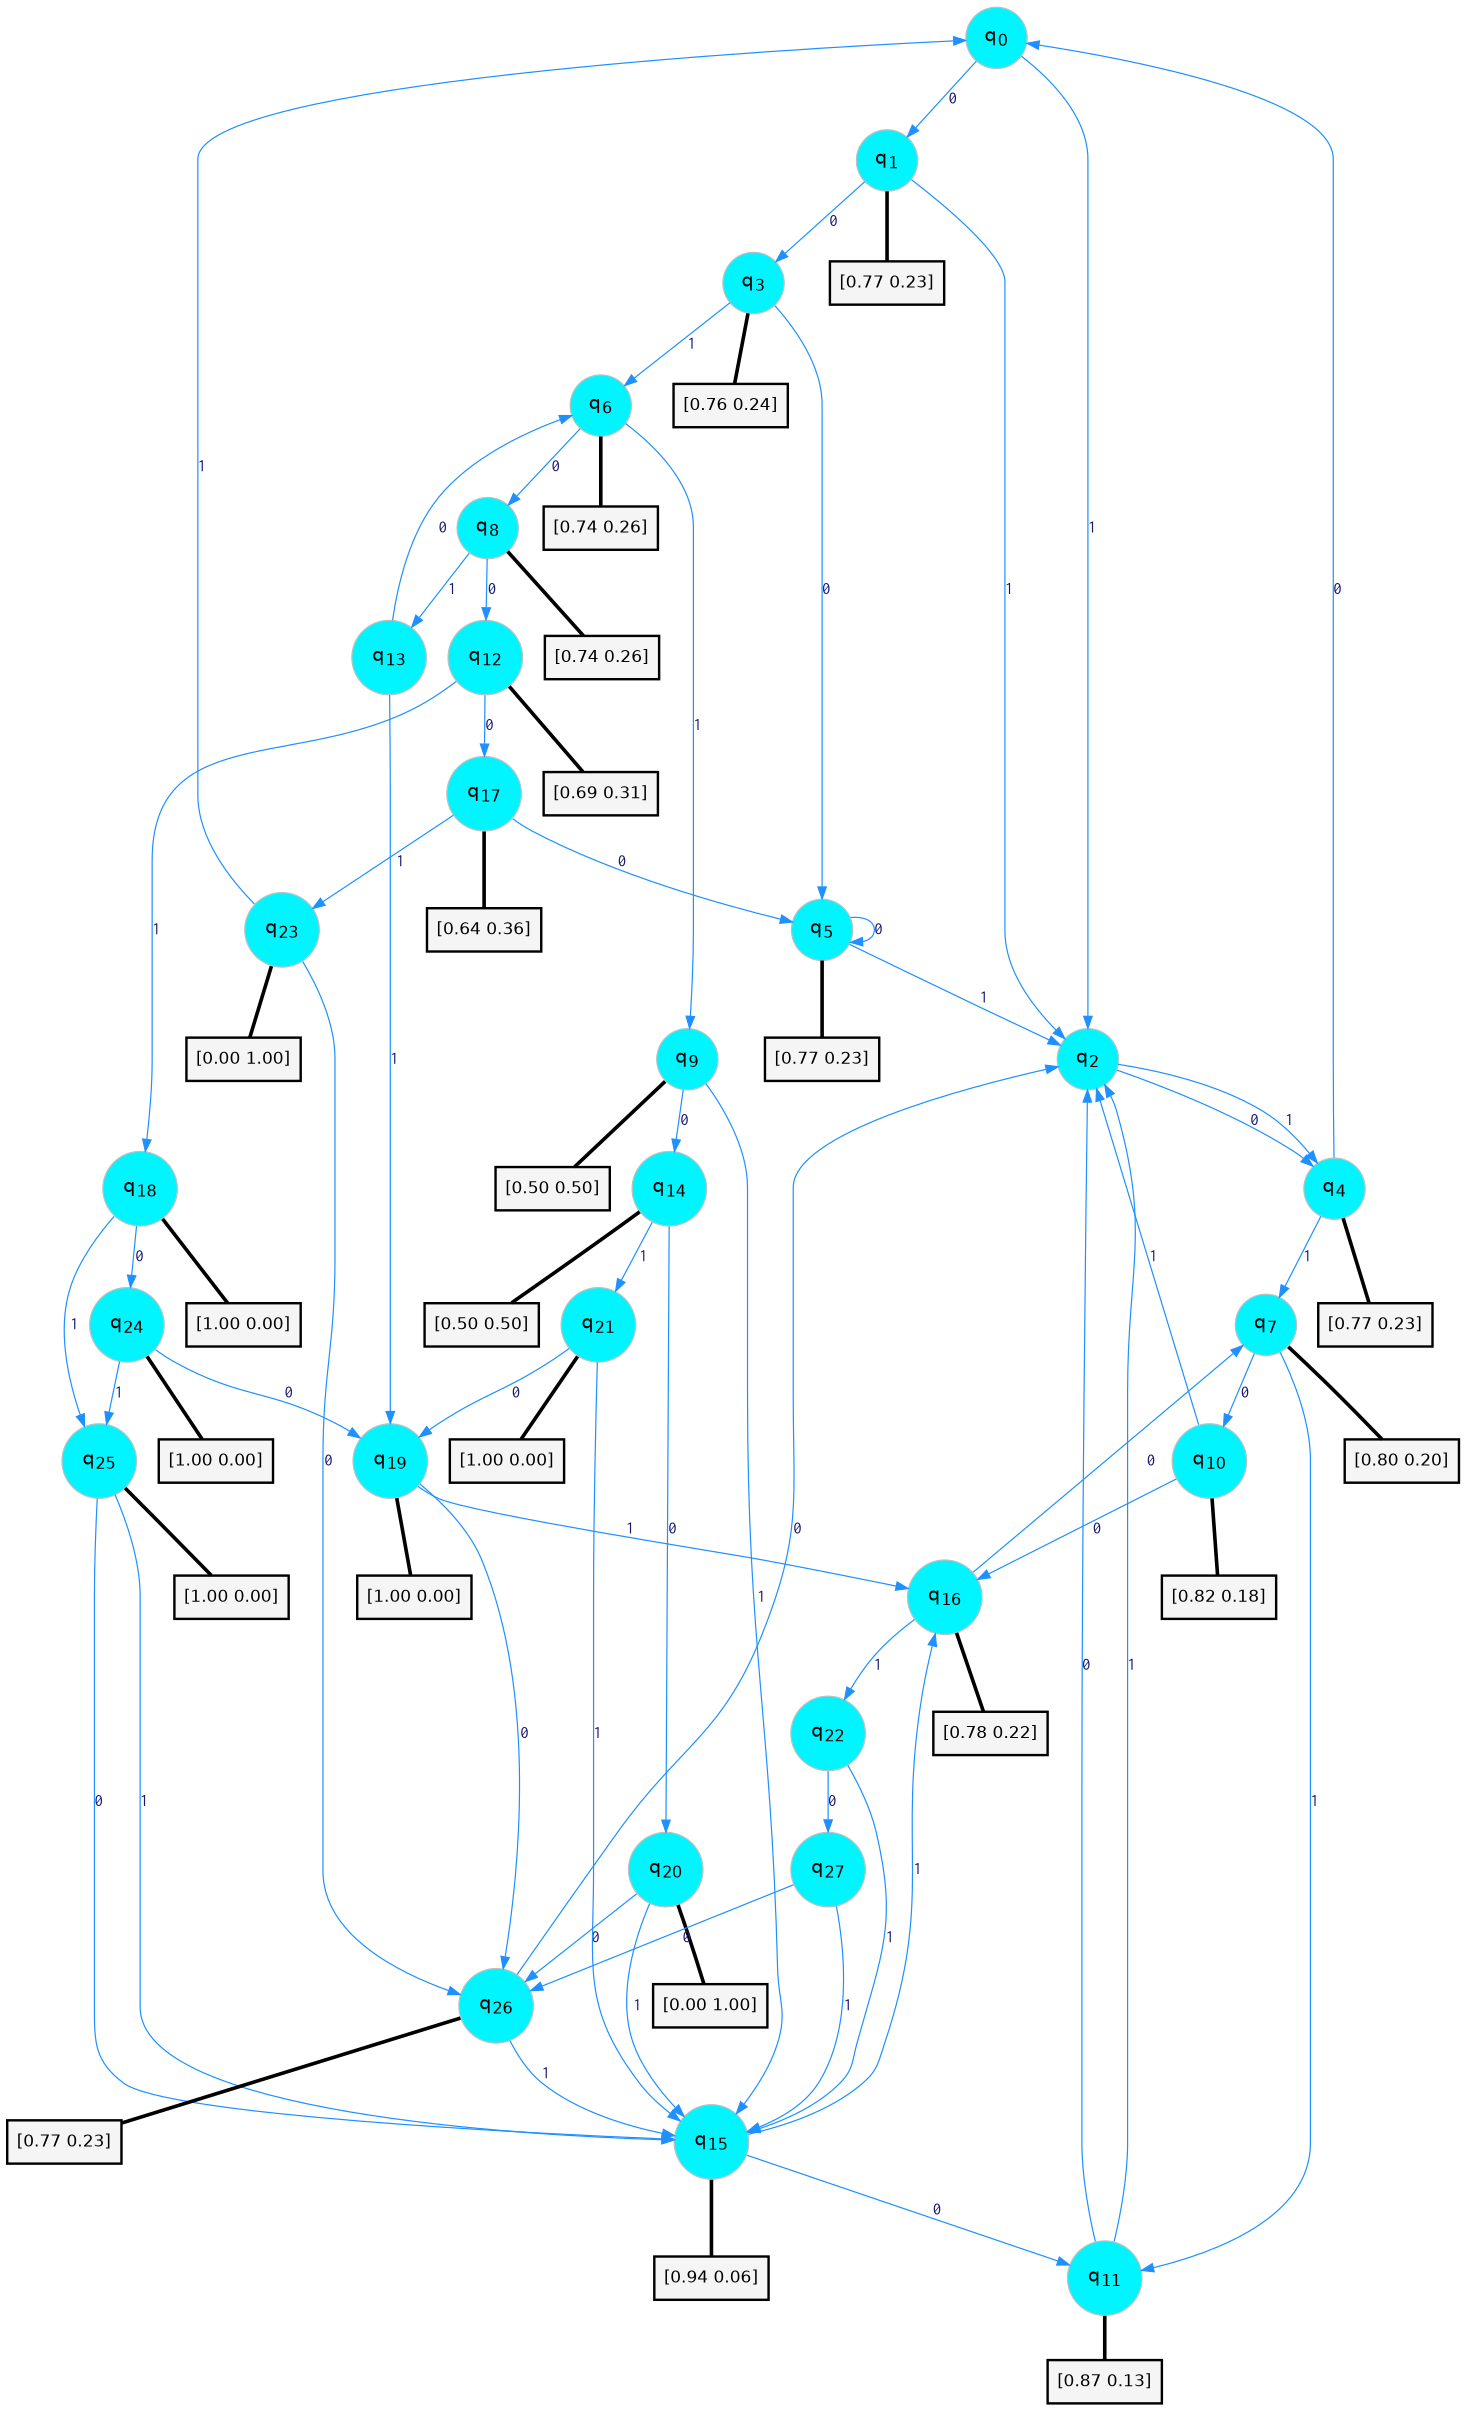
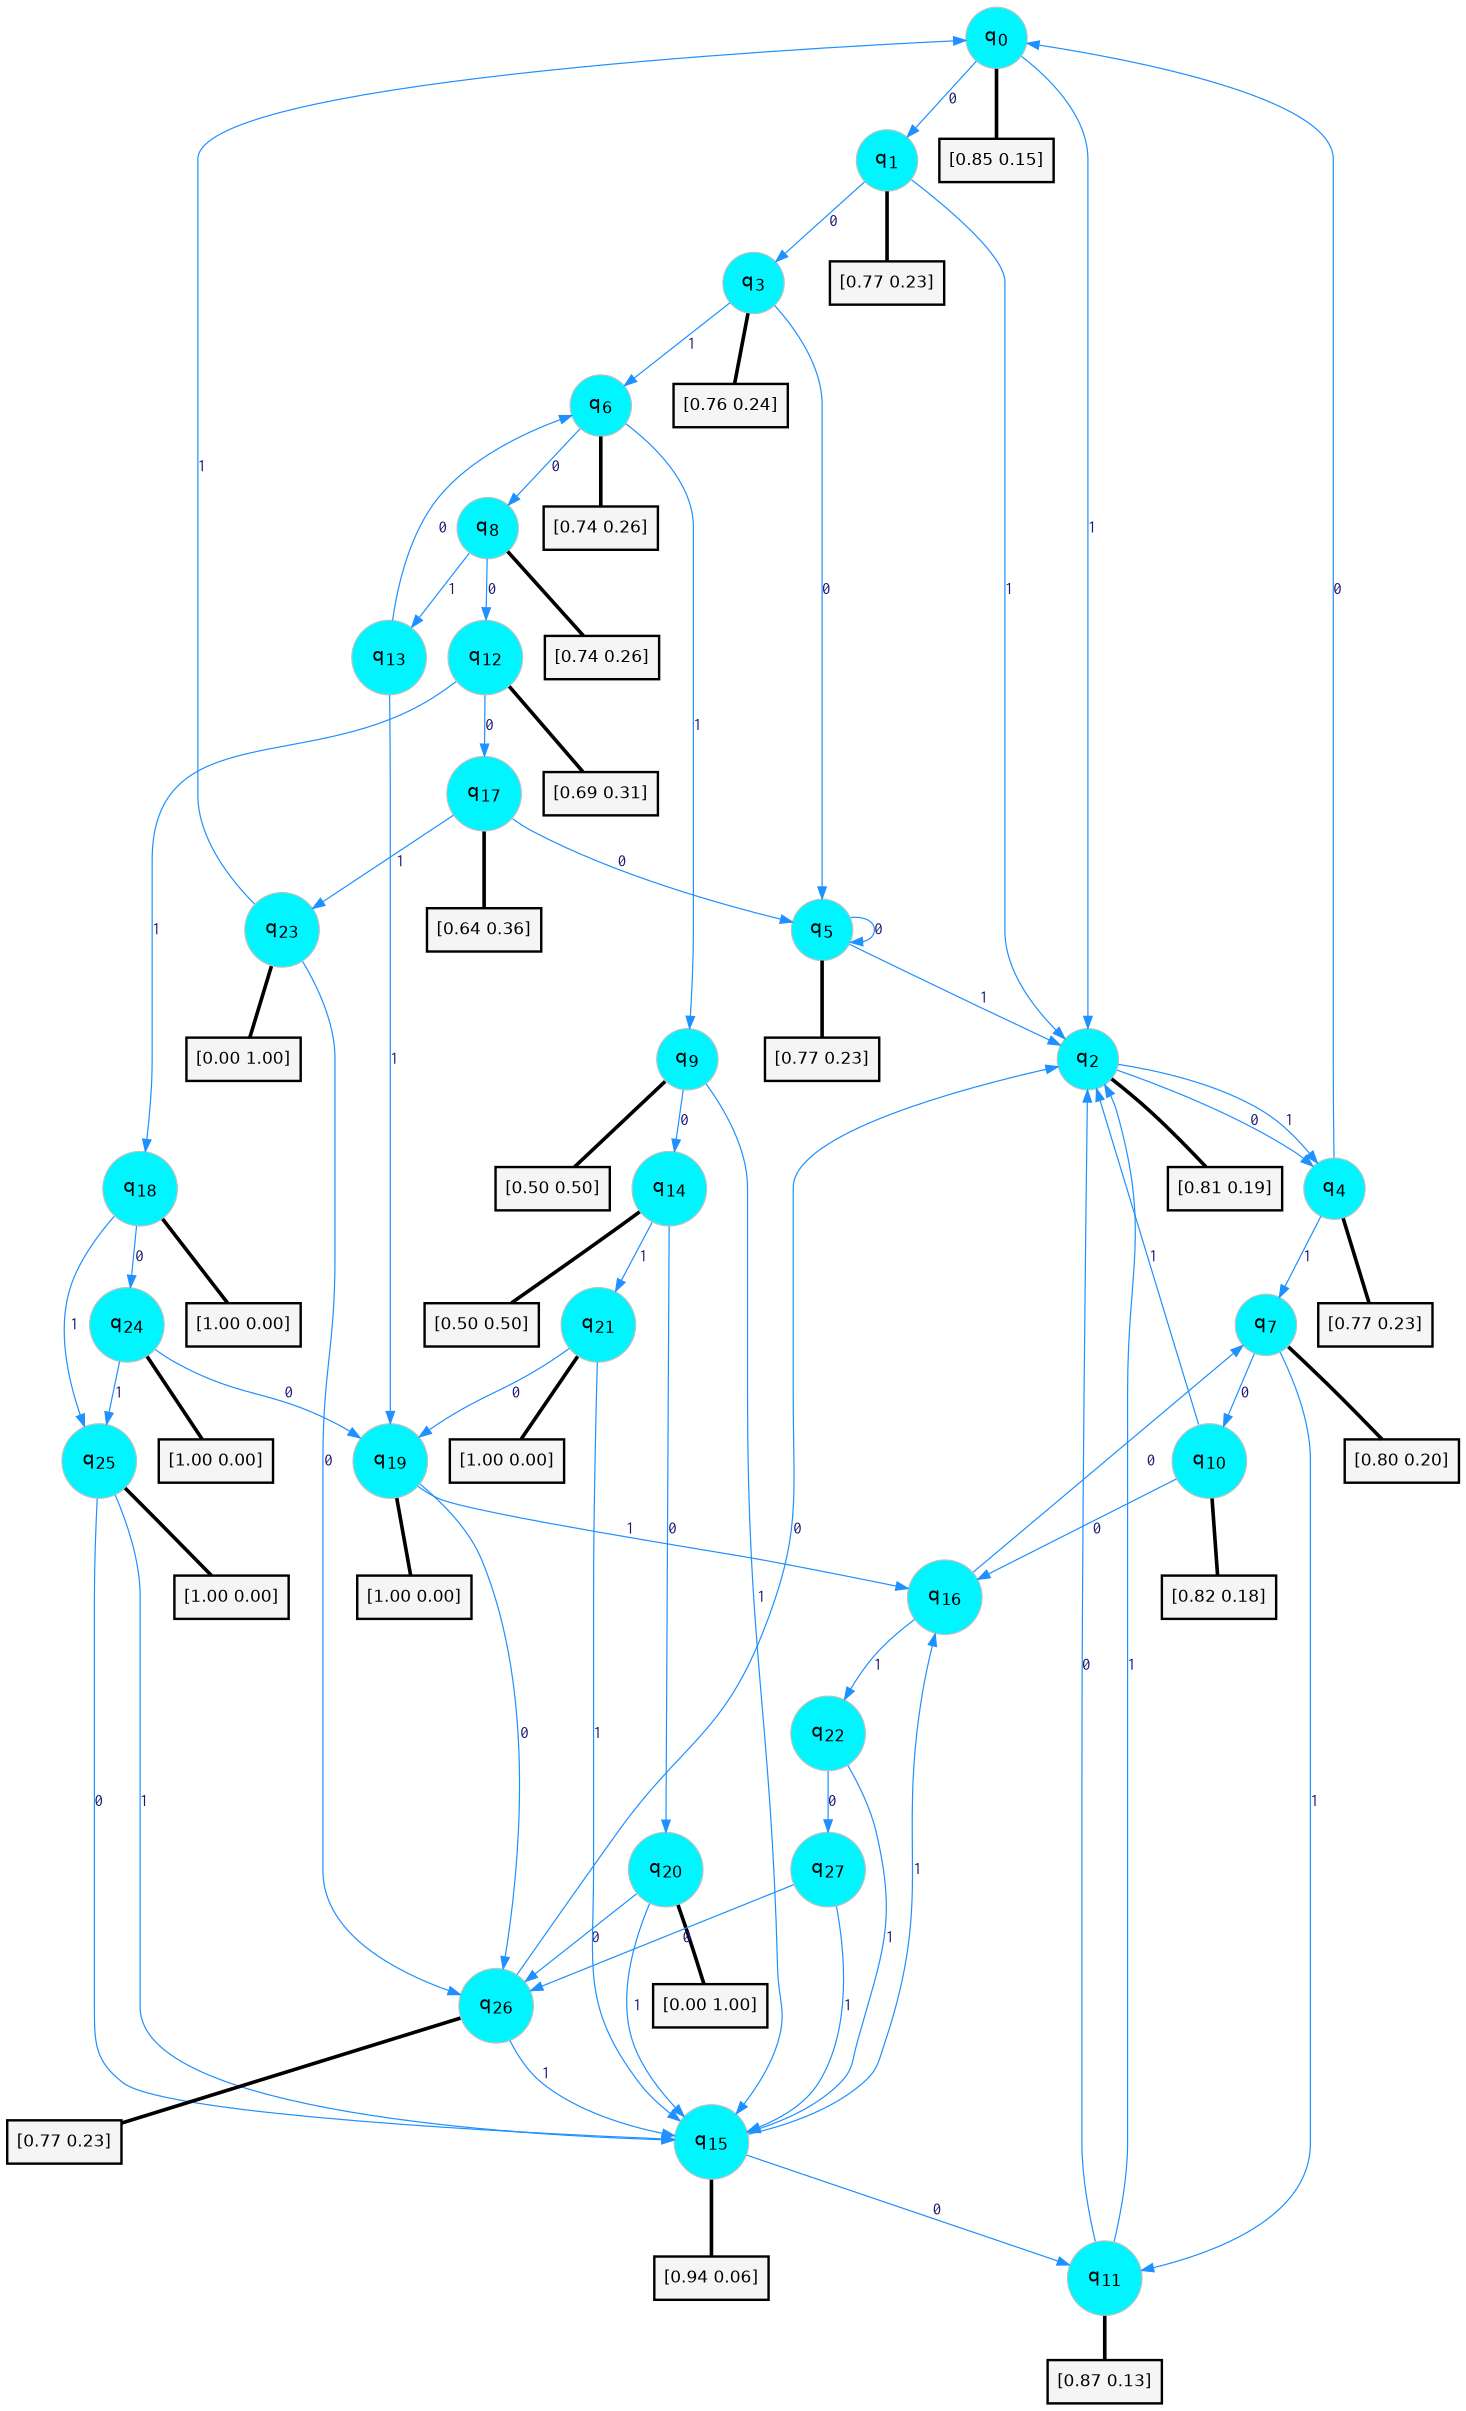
none -> (997, 160)
none -> (1225, 1189)
(990, 1733) -> none
